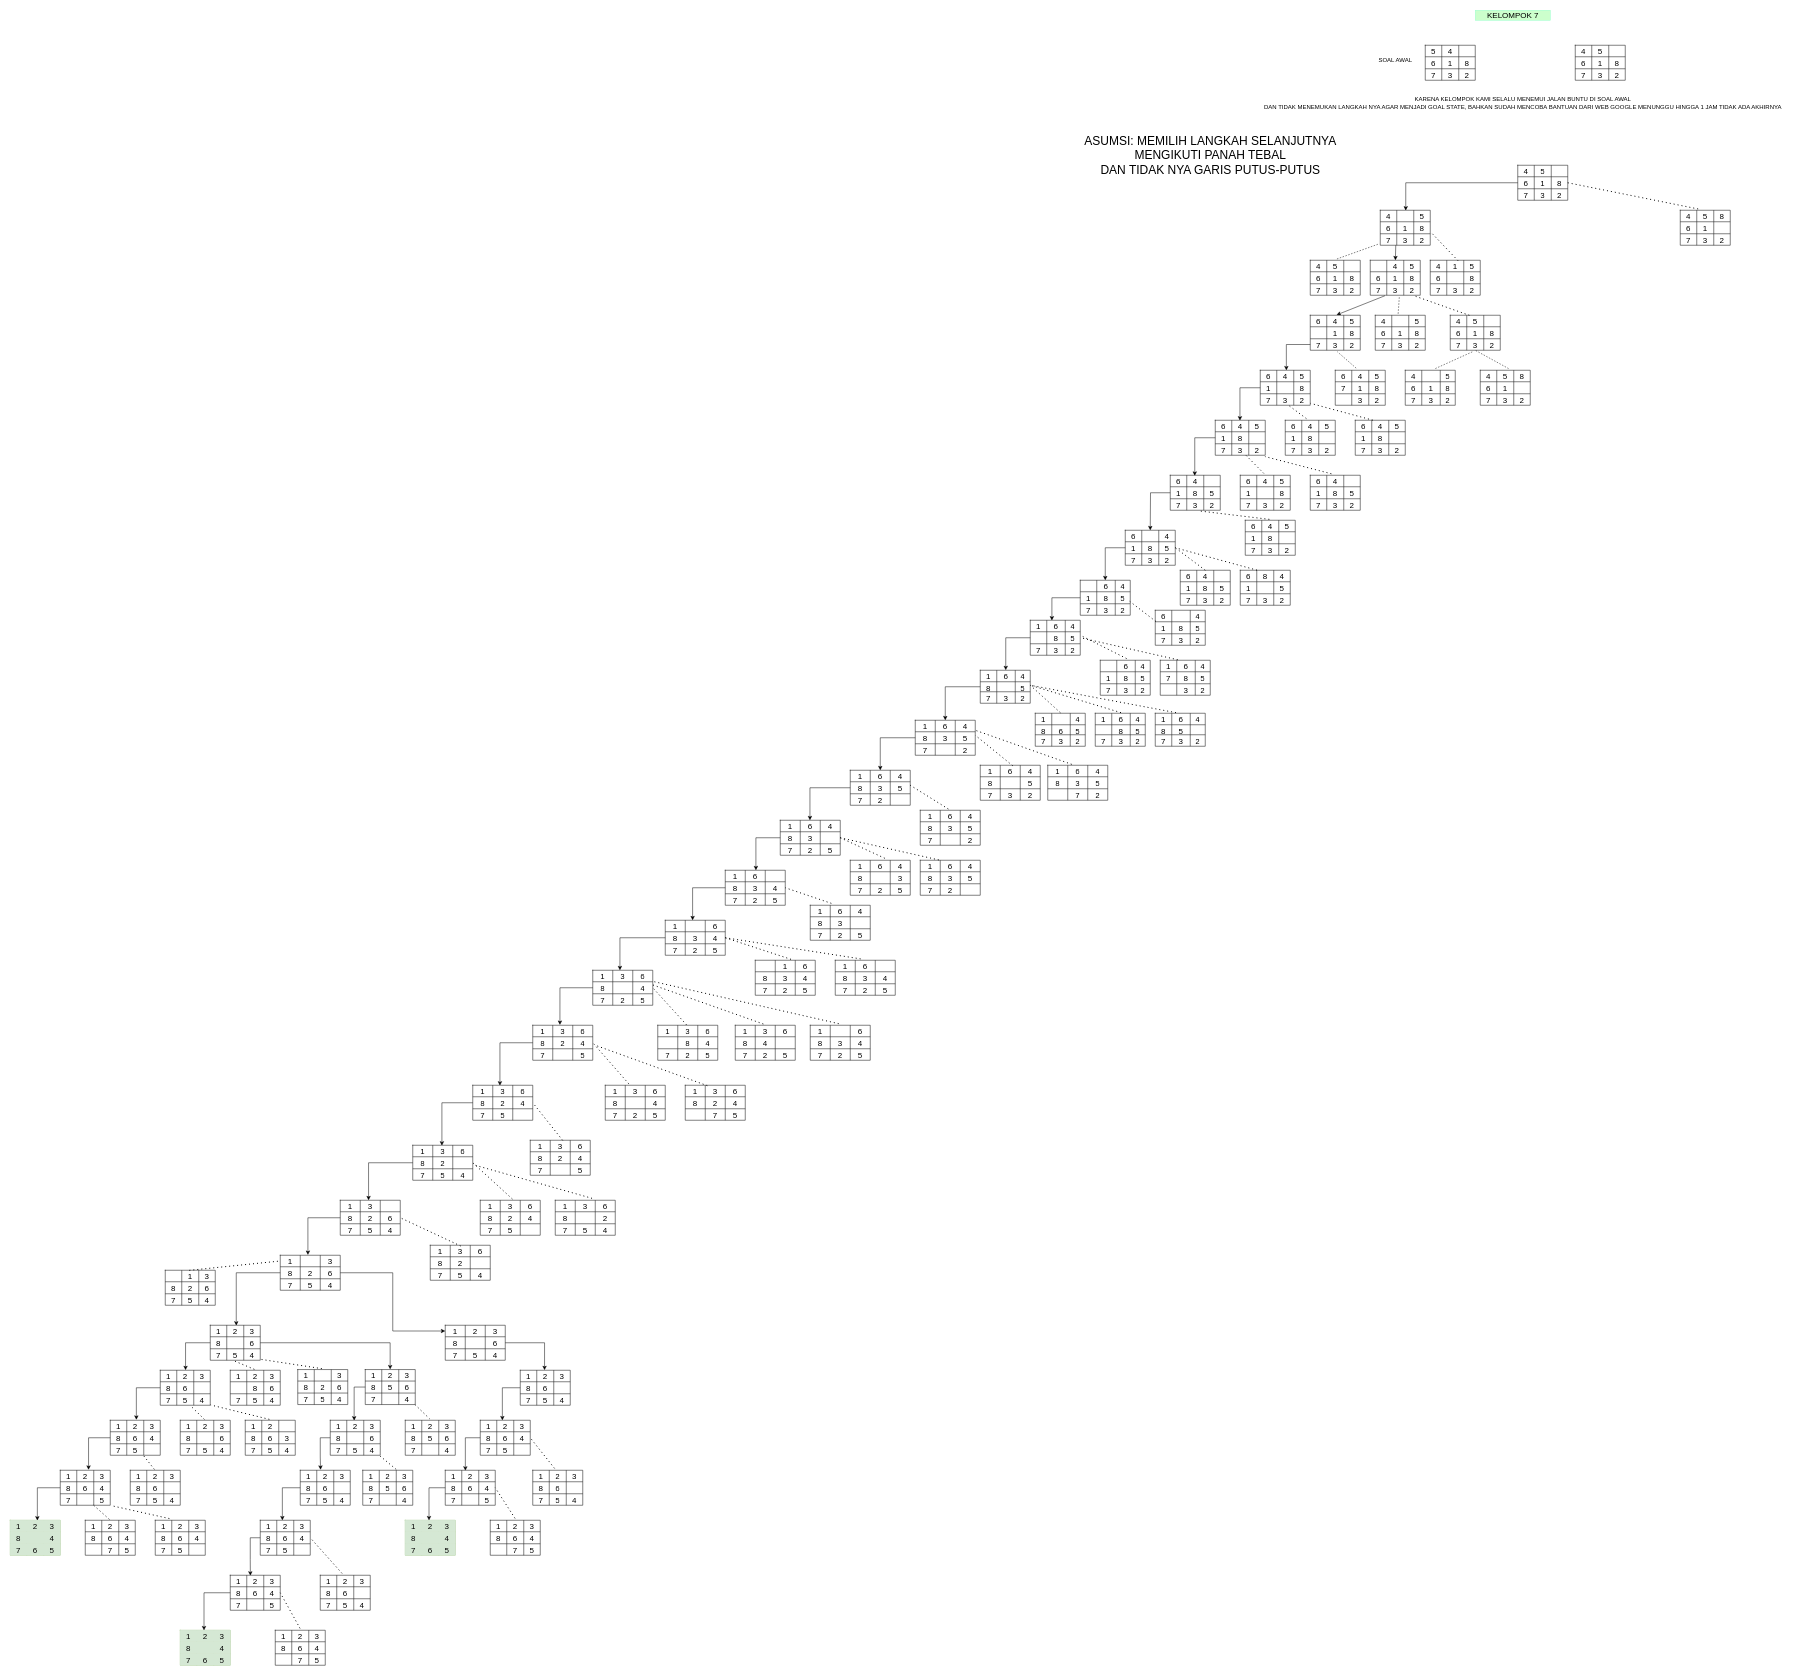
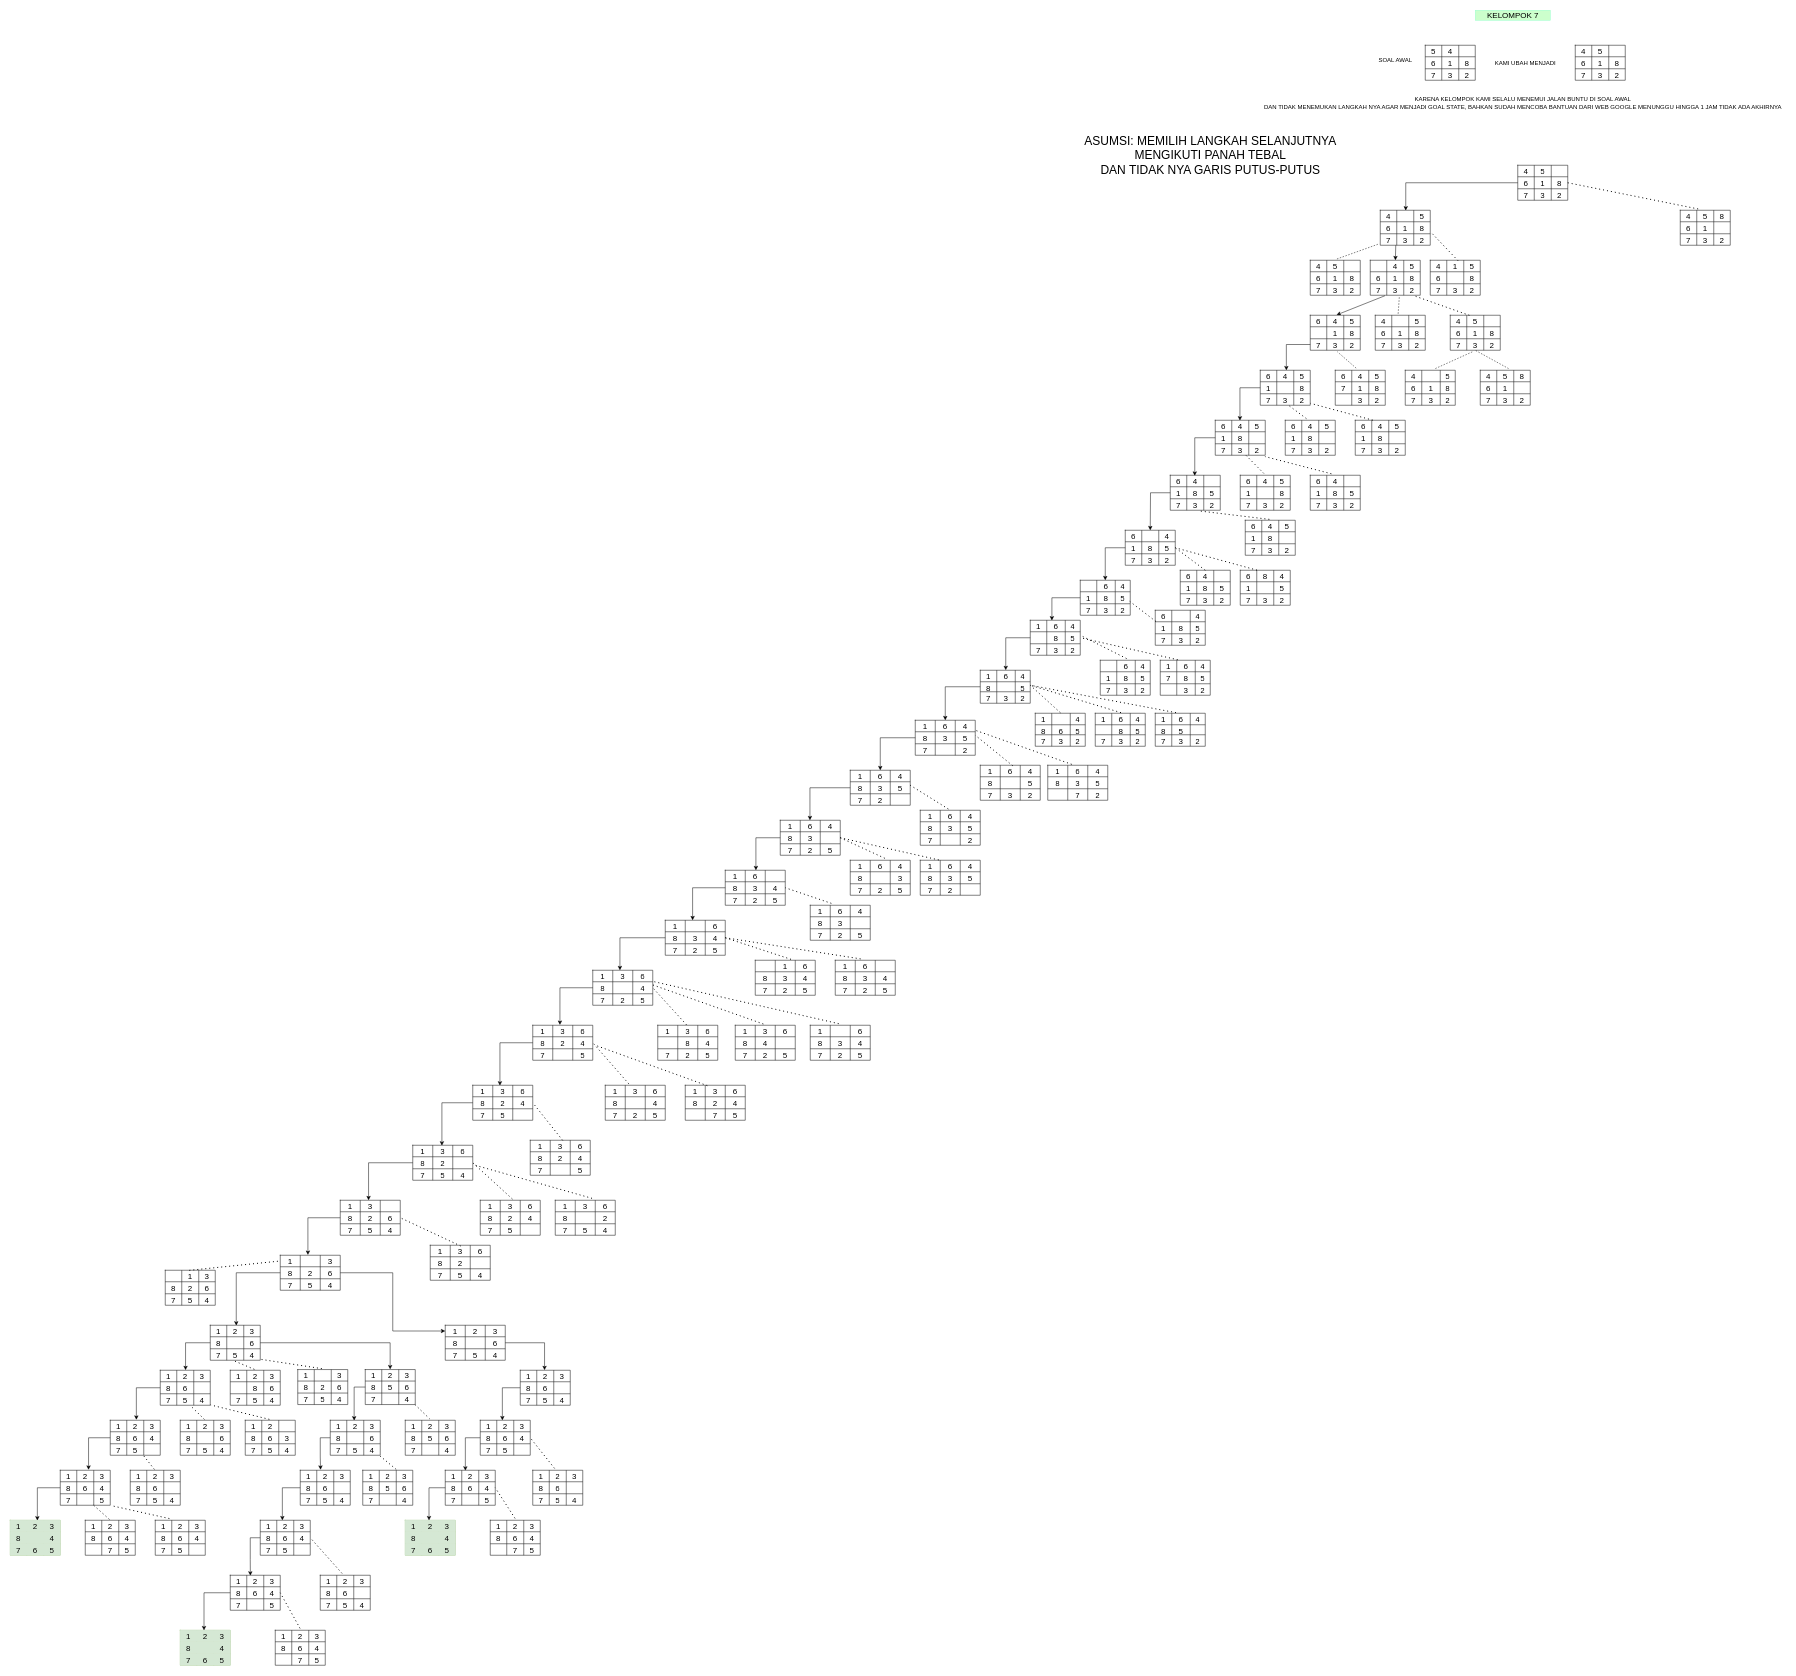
none -> (1525, 63)
